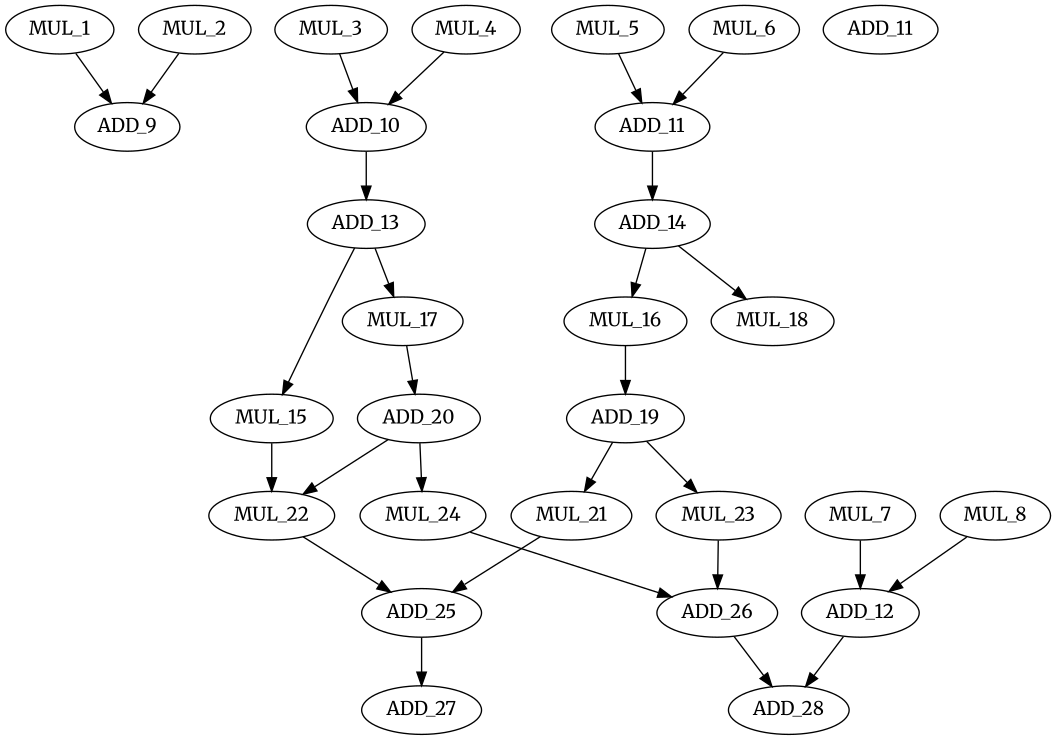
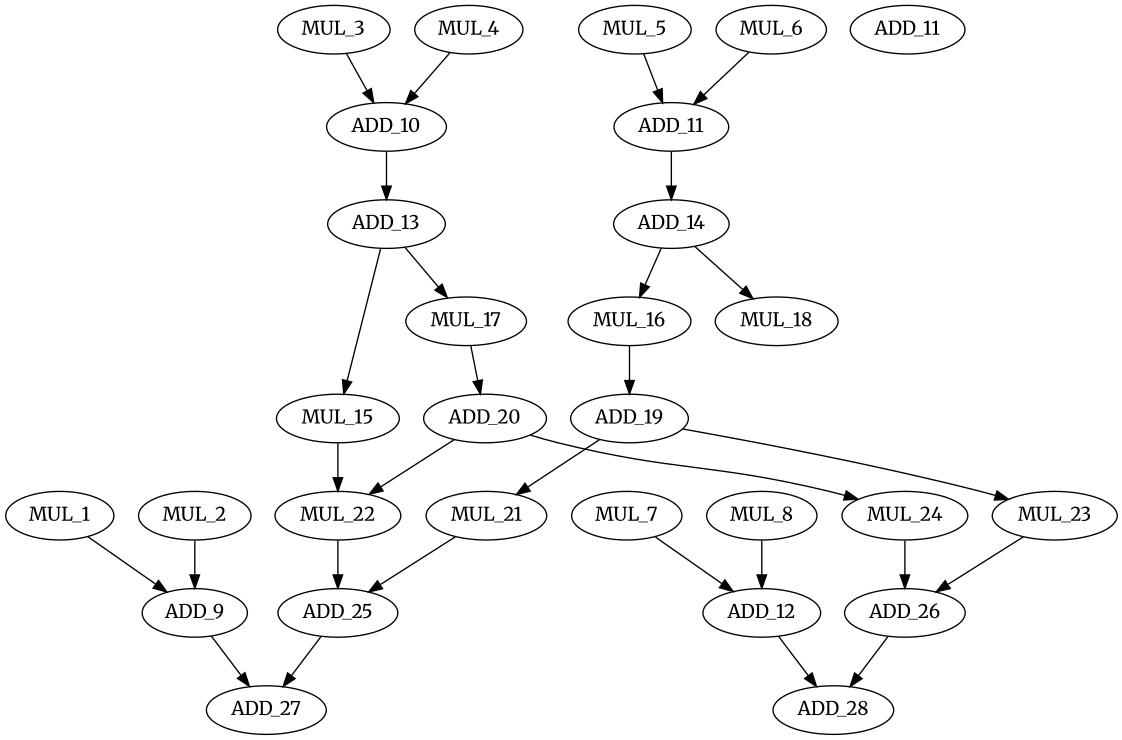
none -> (226, 656)
